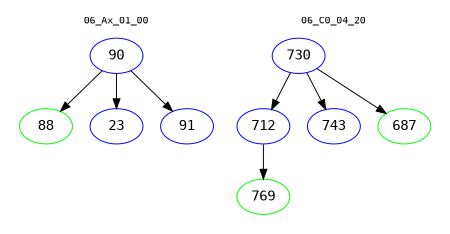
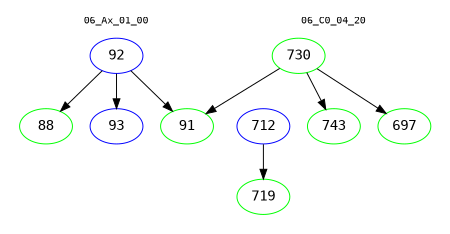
(117, 56) -> (117, 56)
(299, 56) -> (299, 56)
(283, 87) -> (247, 88)
(117, 126) -> (117, 126)
(187, 126) -> (187, 126)
(334, 126) -> (334, 126)
(404, 126) -> (404, 126)
(263, 197) -> (263, 197)
